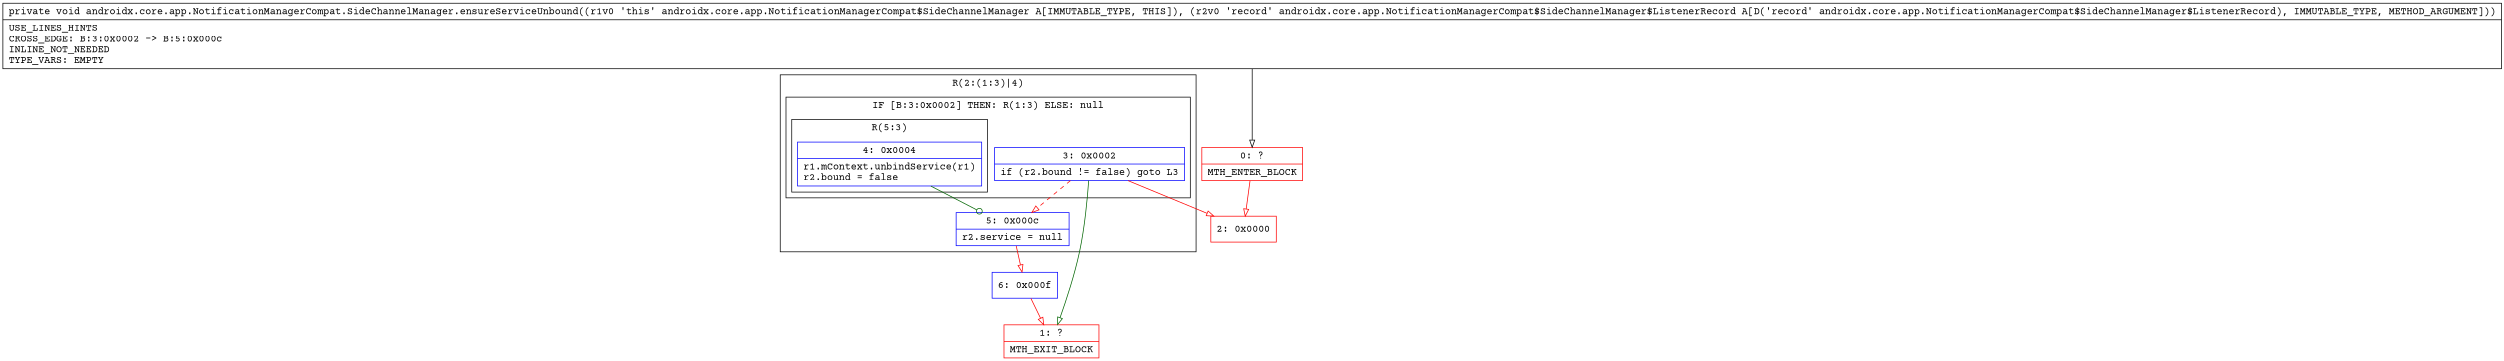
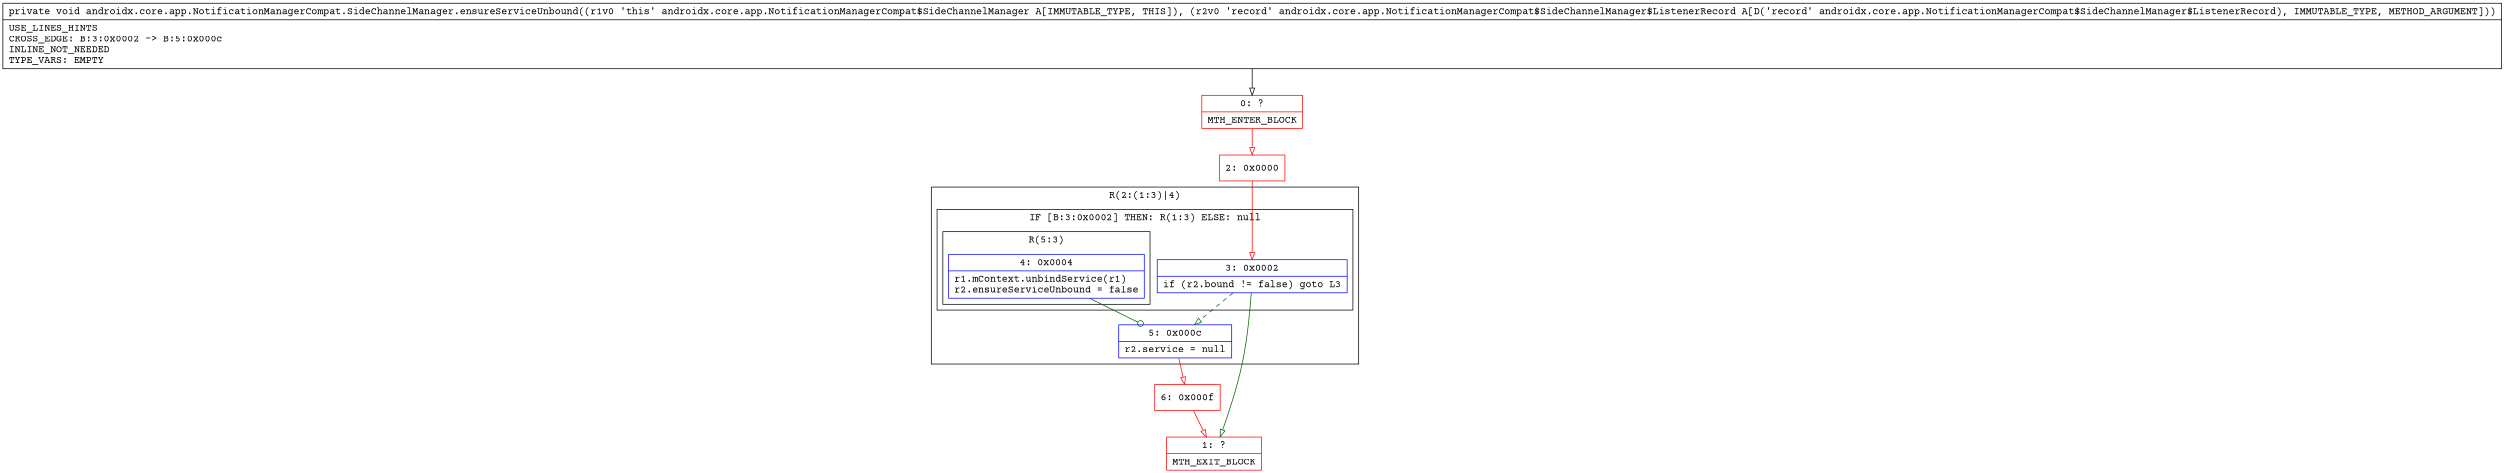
(851, 177) -> (1046, 290)
(1056, 193) -> (1218, 305)
(1158, 193) -> (1252, 217)
(1025, 285) -> (1187, 397)
